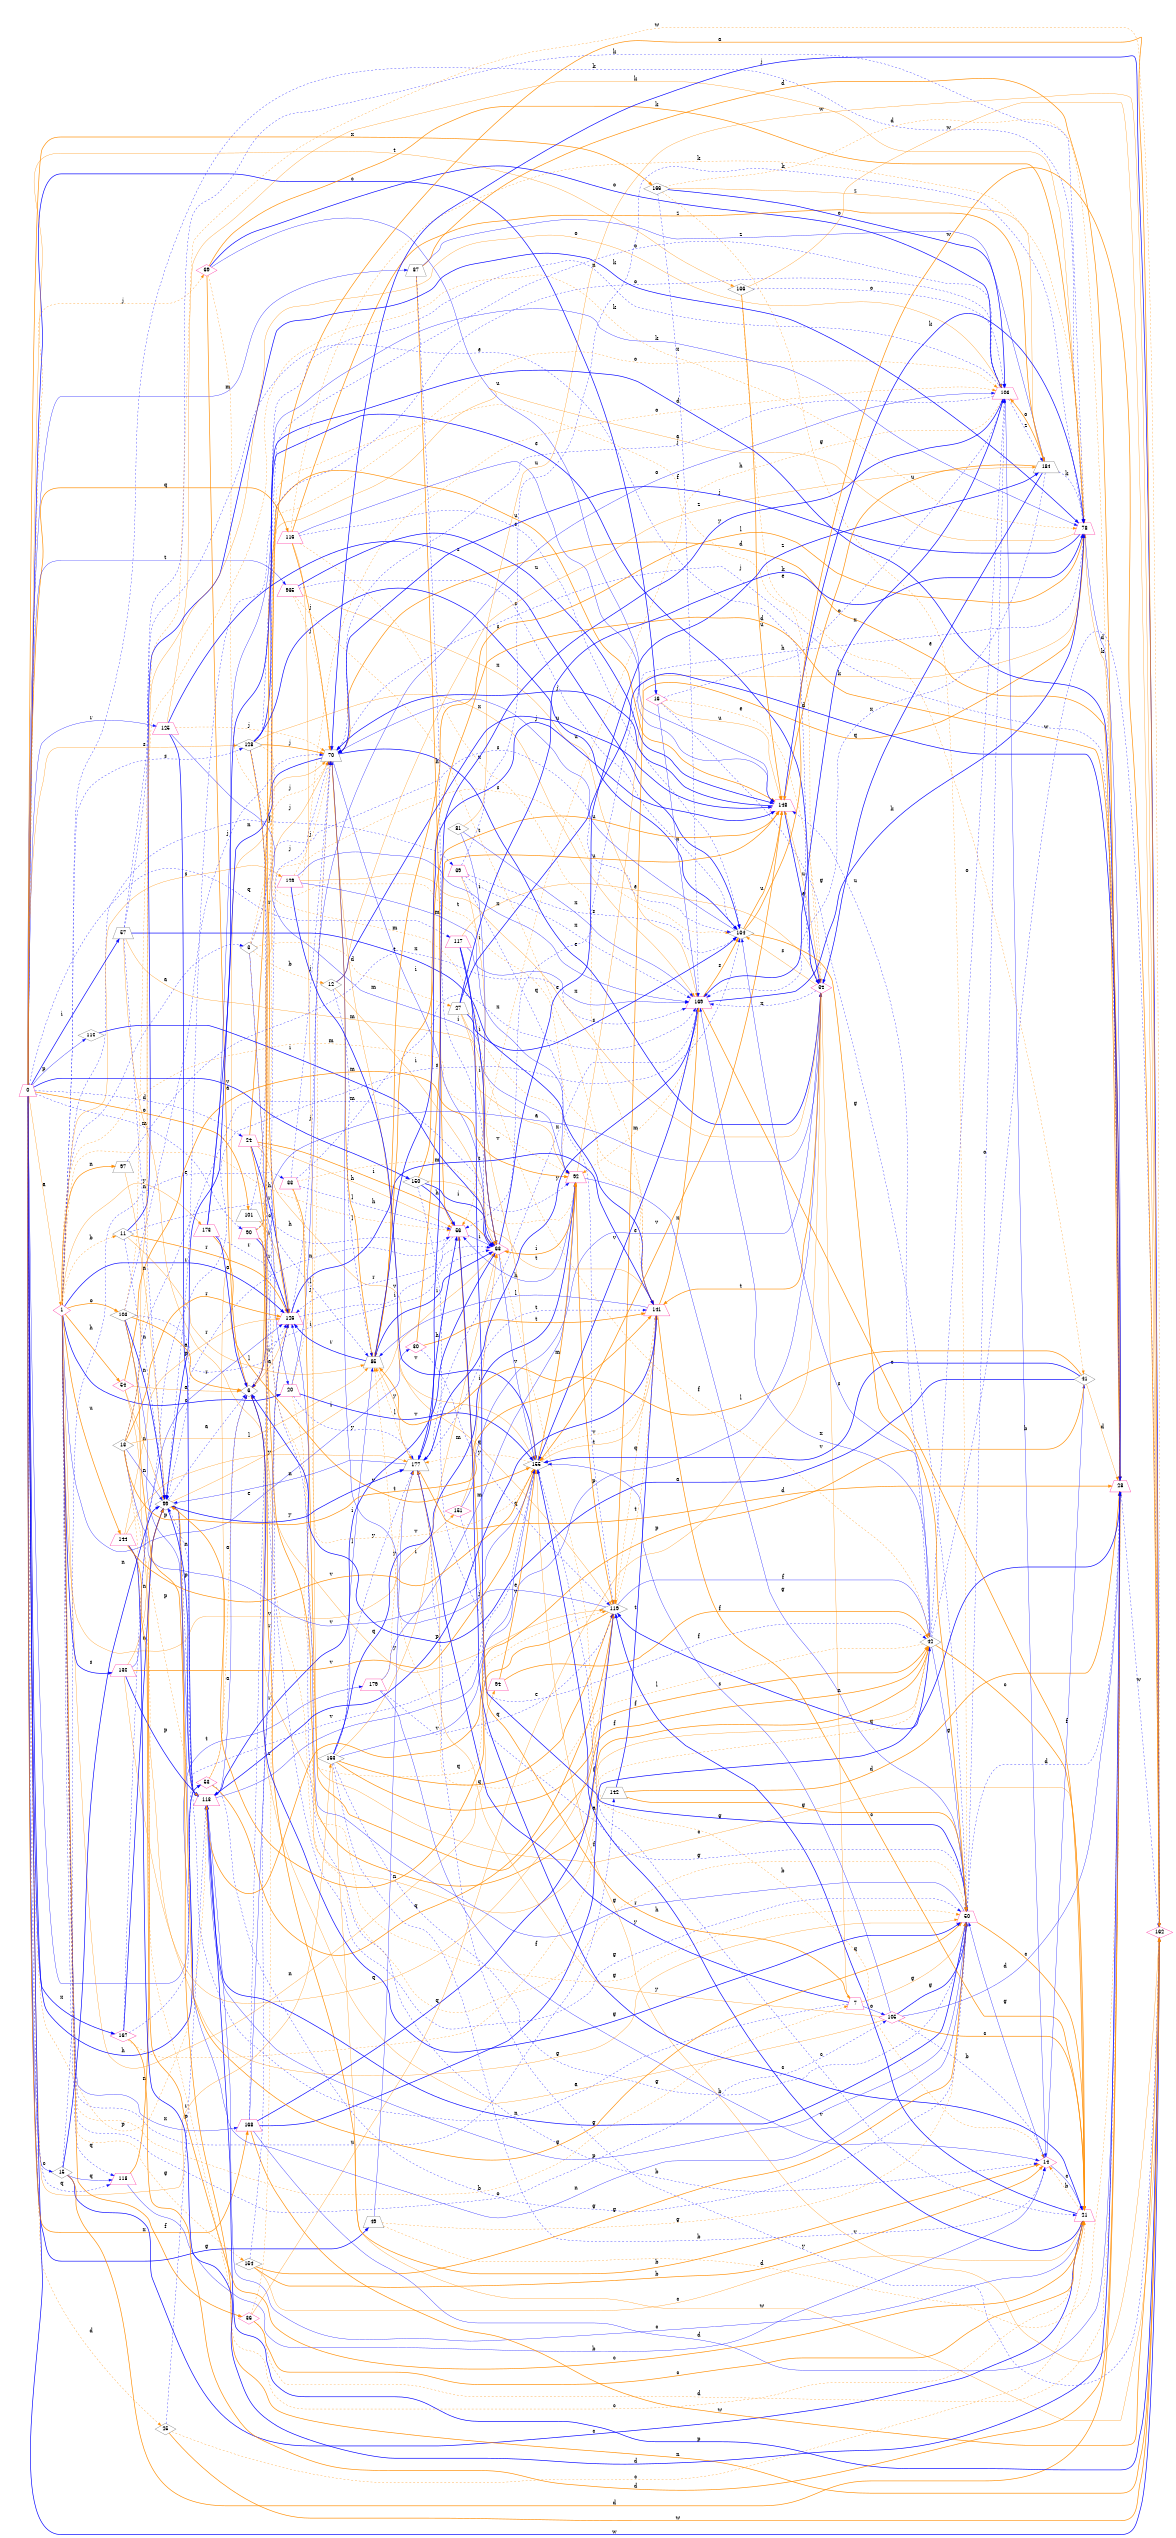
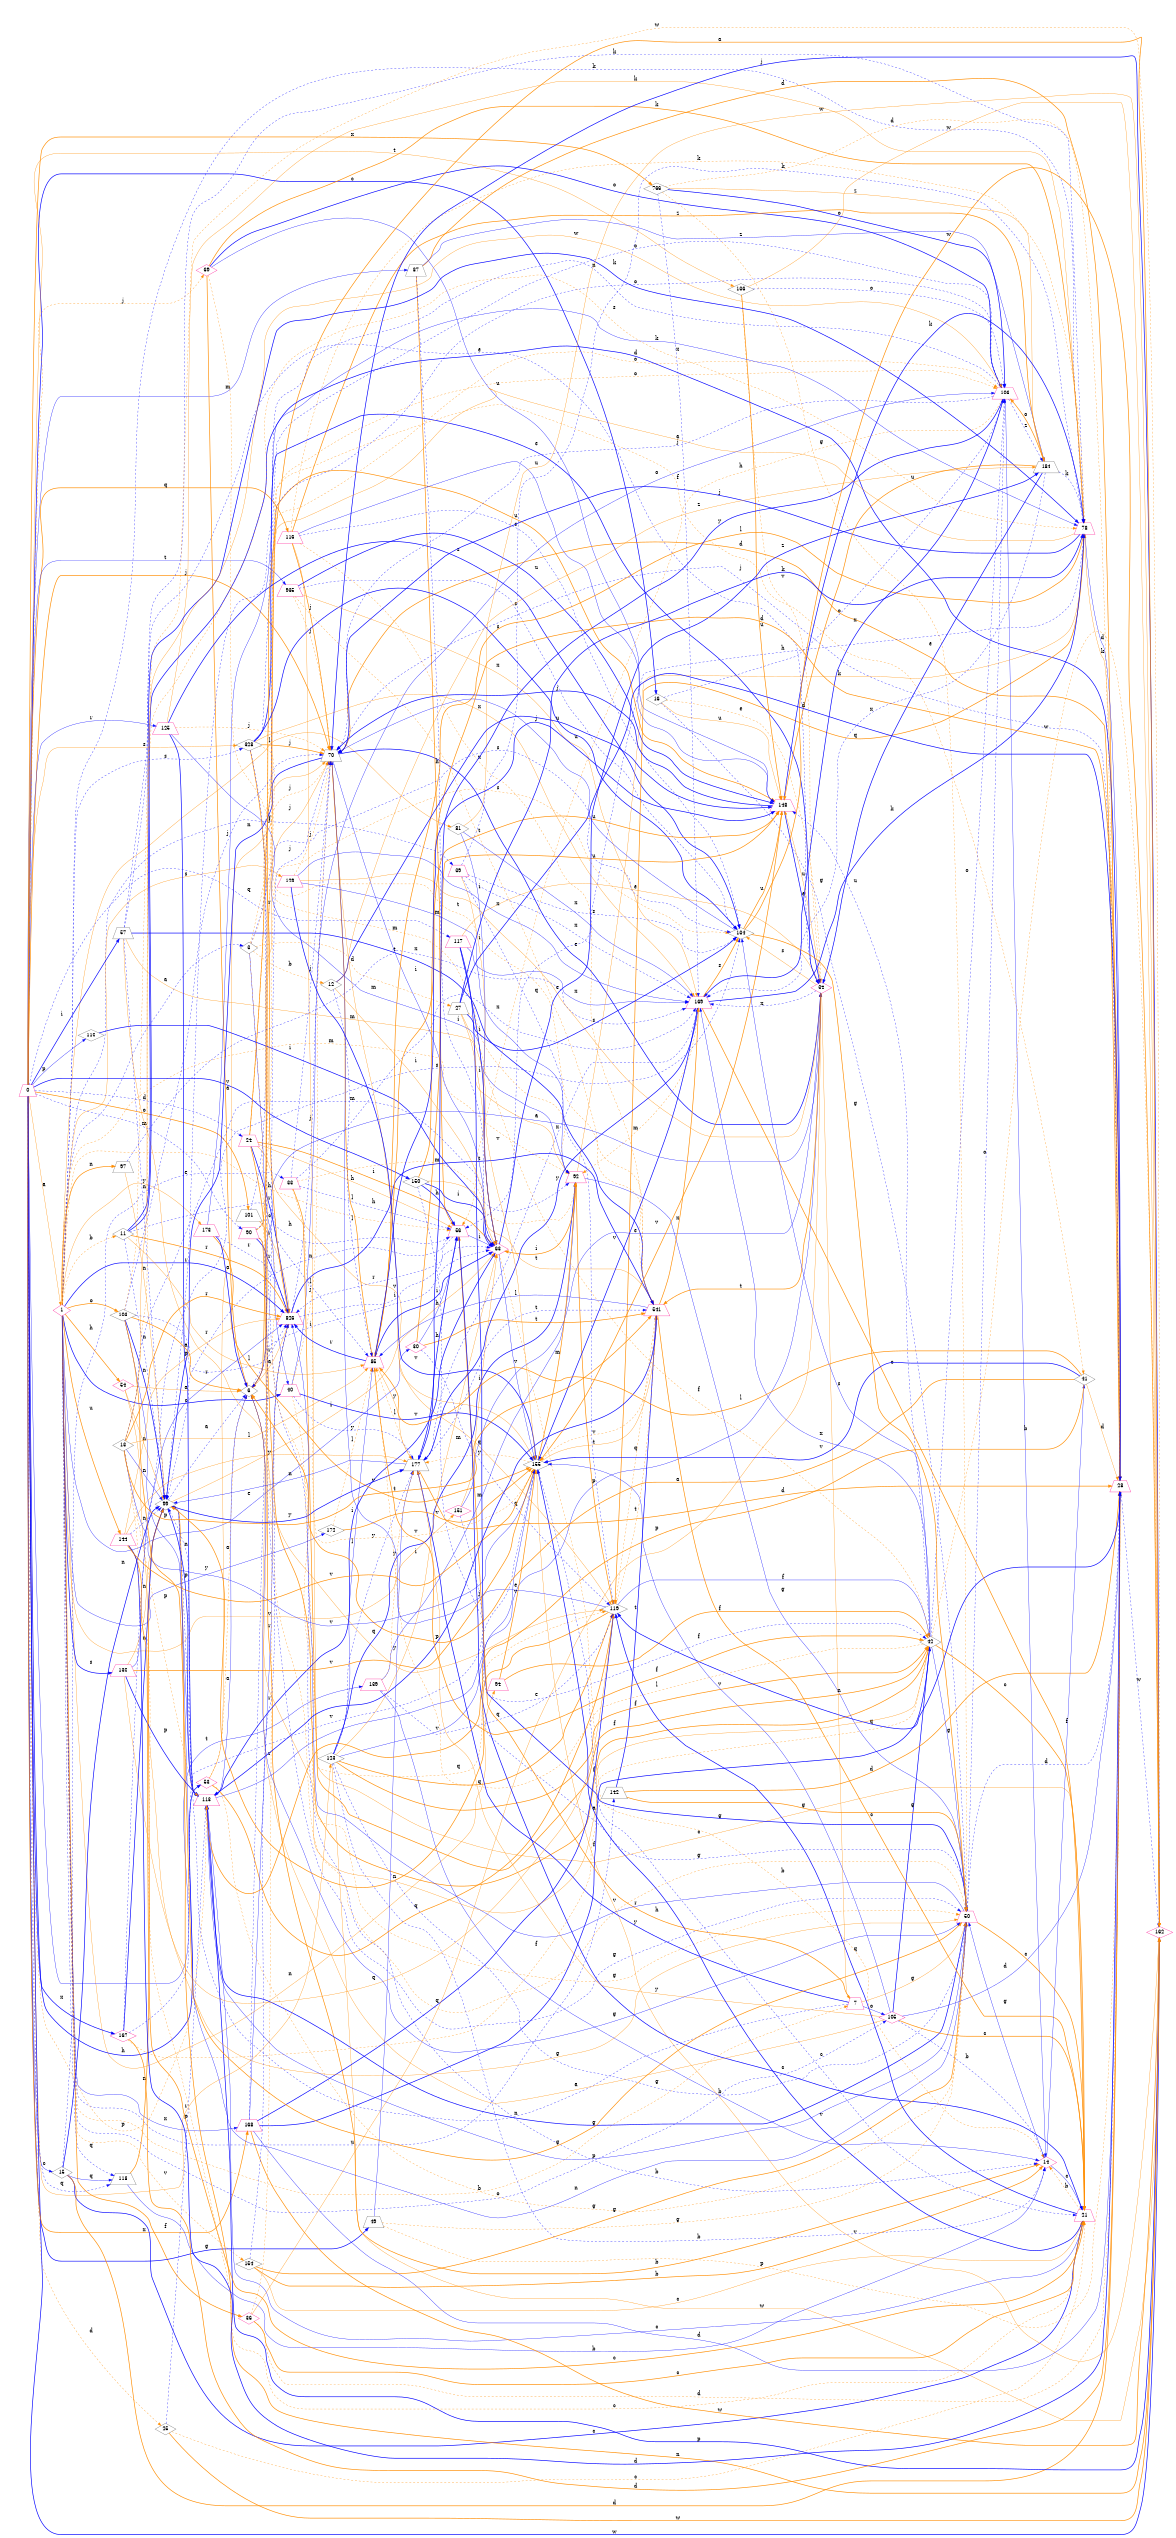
(657, 189) -> (657, 189)
(576, 234) -> (576, 234)
(614, 308) -> (614, 308)
(663, 396) -> (708, 385)
(500, 451) -> (314, 456)
(783, 577) -> (783, 577)
none -> (45, 648)
(657, 699) -> (657, 699)
(249, 745) -> (249, 745)
(1127, 764) -> (1127, 764)
(676, 834) -> none
none -> (110, 884)
(249, 1091) -> none
(549, 1276) -> (444, 1294)
(657, 1310) -> (657, 1310)
(290, 1318) -> (290, 1318)
(374, 1362) -> (374, 1362)
(290, 1390) -> (290, 1390)
(579, 1517) -> (579, 1517)
none -> (144, 1522)
none -> (331, 1530)
(720, 1684) -> (720, 1684)
(374, 1685) -> (374, 1685)
none -> (511, 1731)
(331, 1759) -> (331, 1759)
(614, 1901) -> (614, 1901)
(364, 1966) -> (364, 1966)
(948, 1982) -> (911, 1831)
(166, 2173) -> (166, 2173)
(123, 2179) -> (123, 2179)
(524, 2203) -> (524, 2203)
(742, 2224) -> none
(762, 2264) -> (762, 2264)
